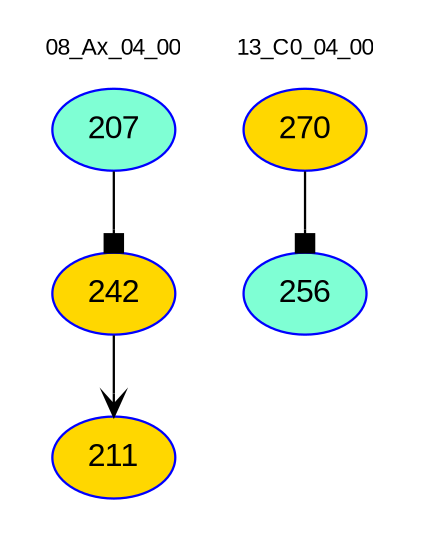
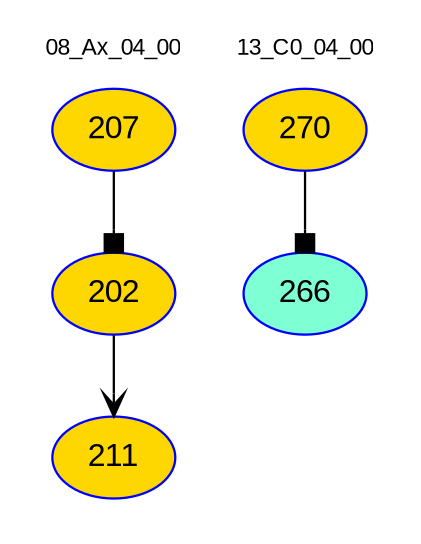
(114, 130) -> (114, 130)
(114, 294) -> (114, 294)
(305, 294) -> (305, 294)
